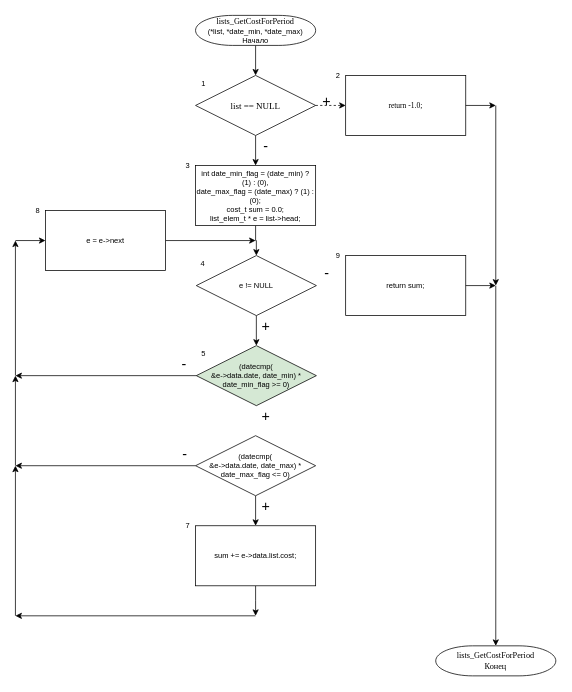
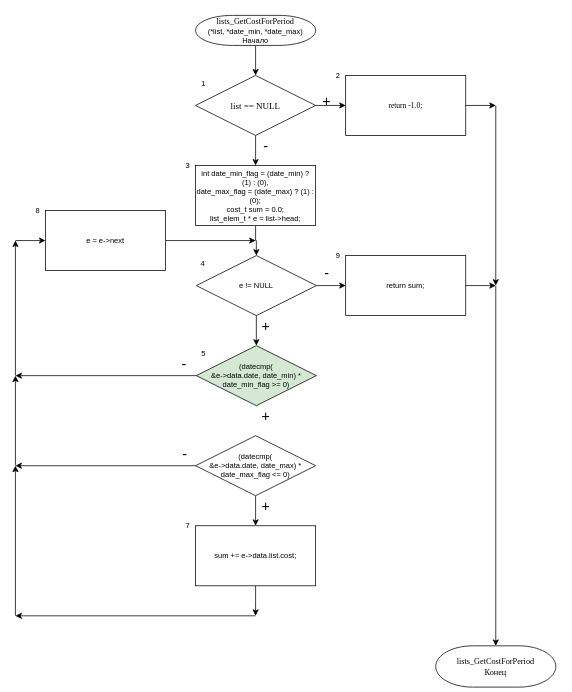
(327, 105) -> (327, 105)
none -> (328, 285)
(495, 660) -> (495, 666)
